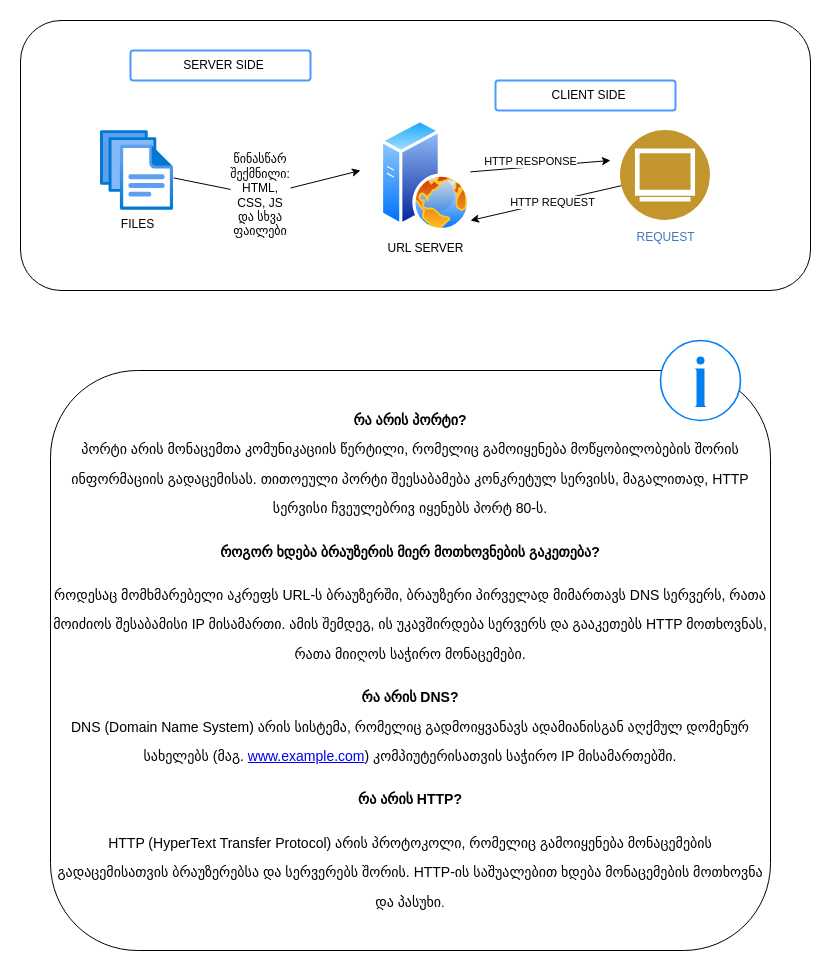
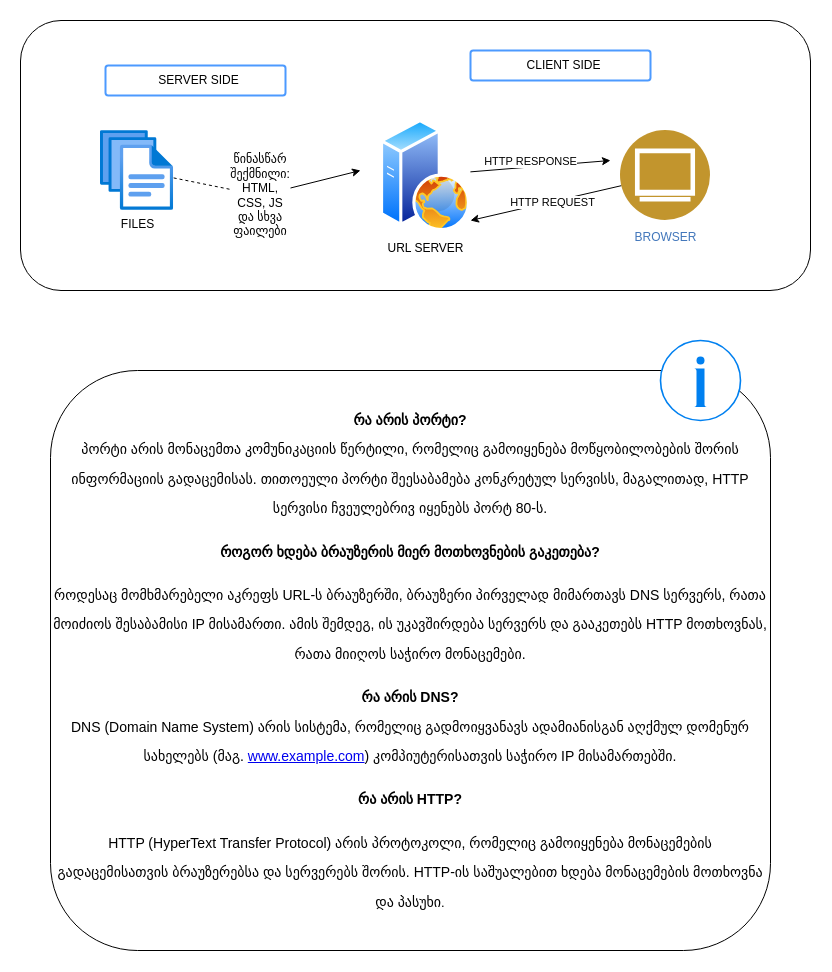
(221, 66) -> (196, 81)
(586, 96) -> (561, 66)
(201, 183) -> (201, 183)
(666, 238) -> (666, 238)
